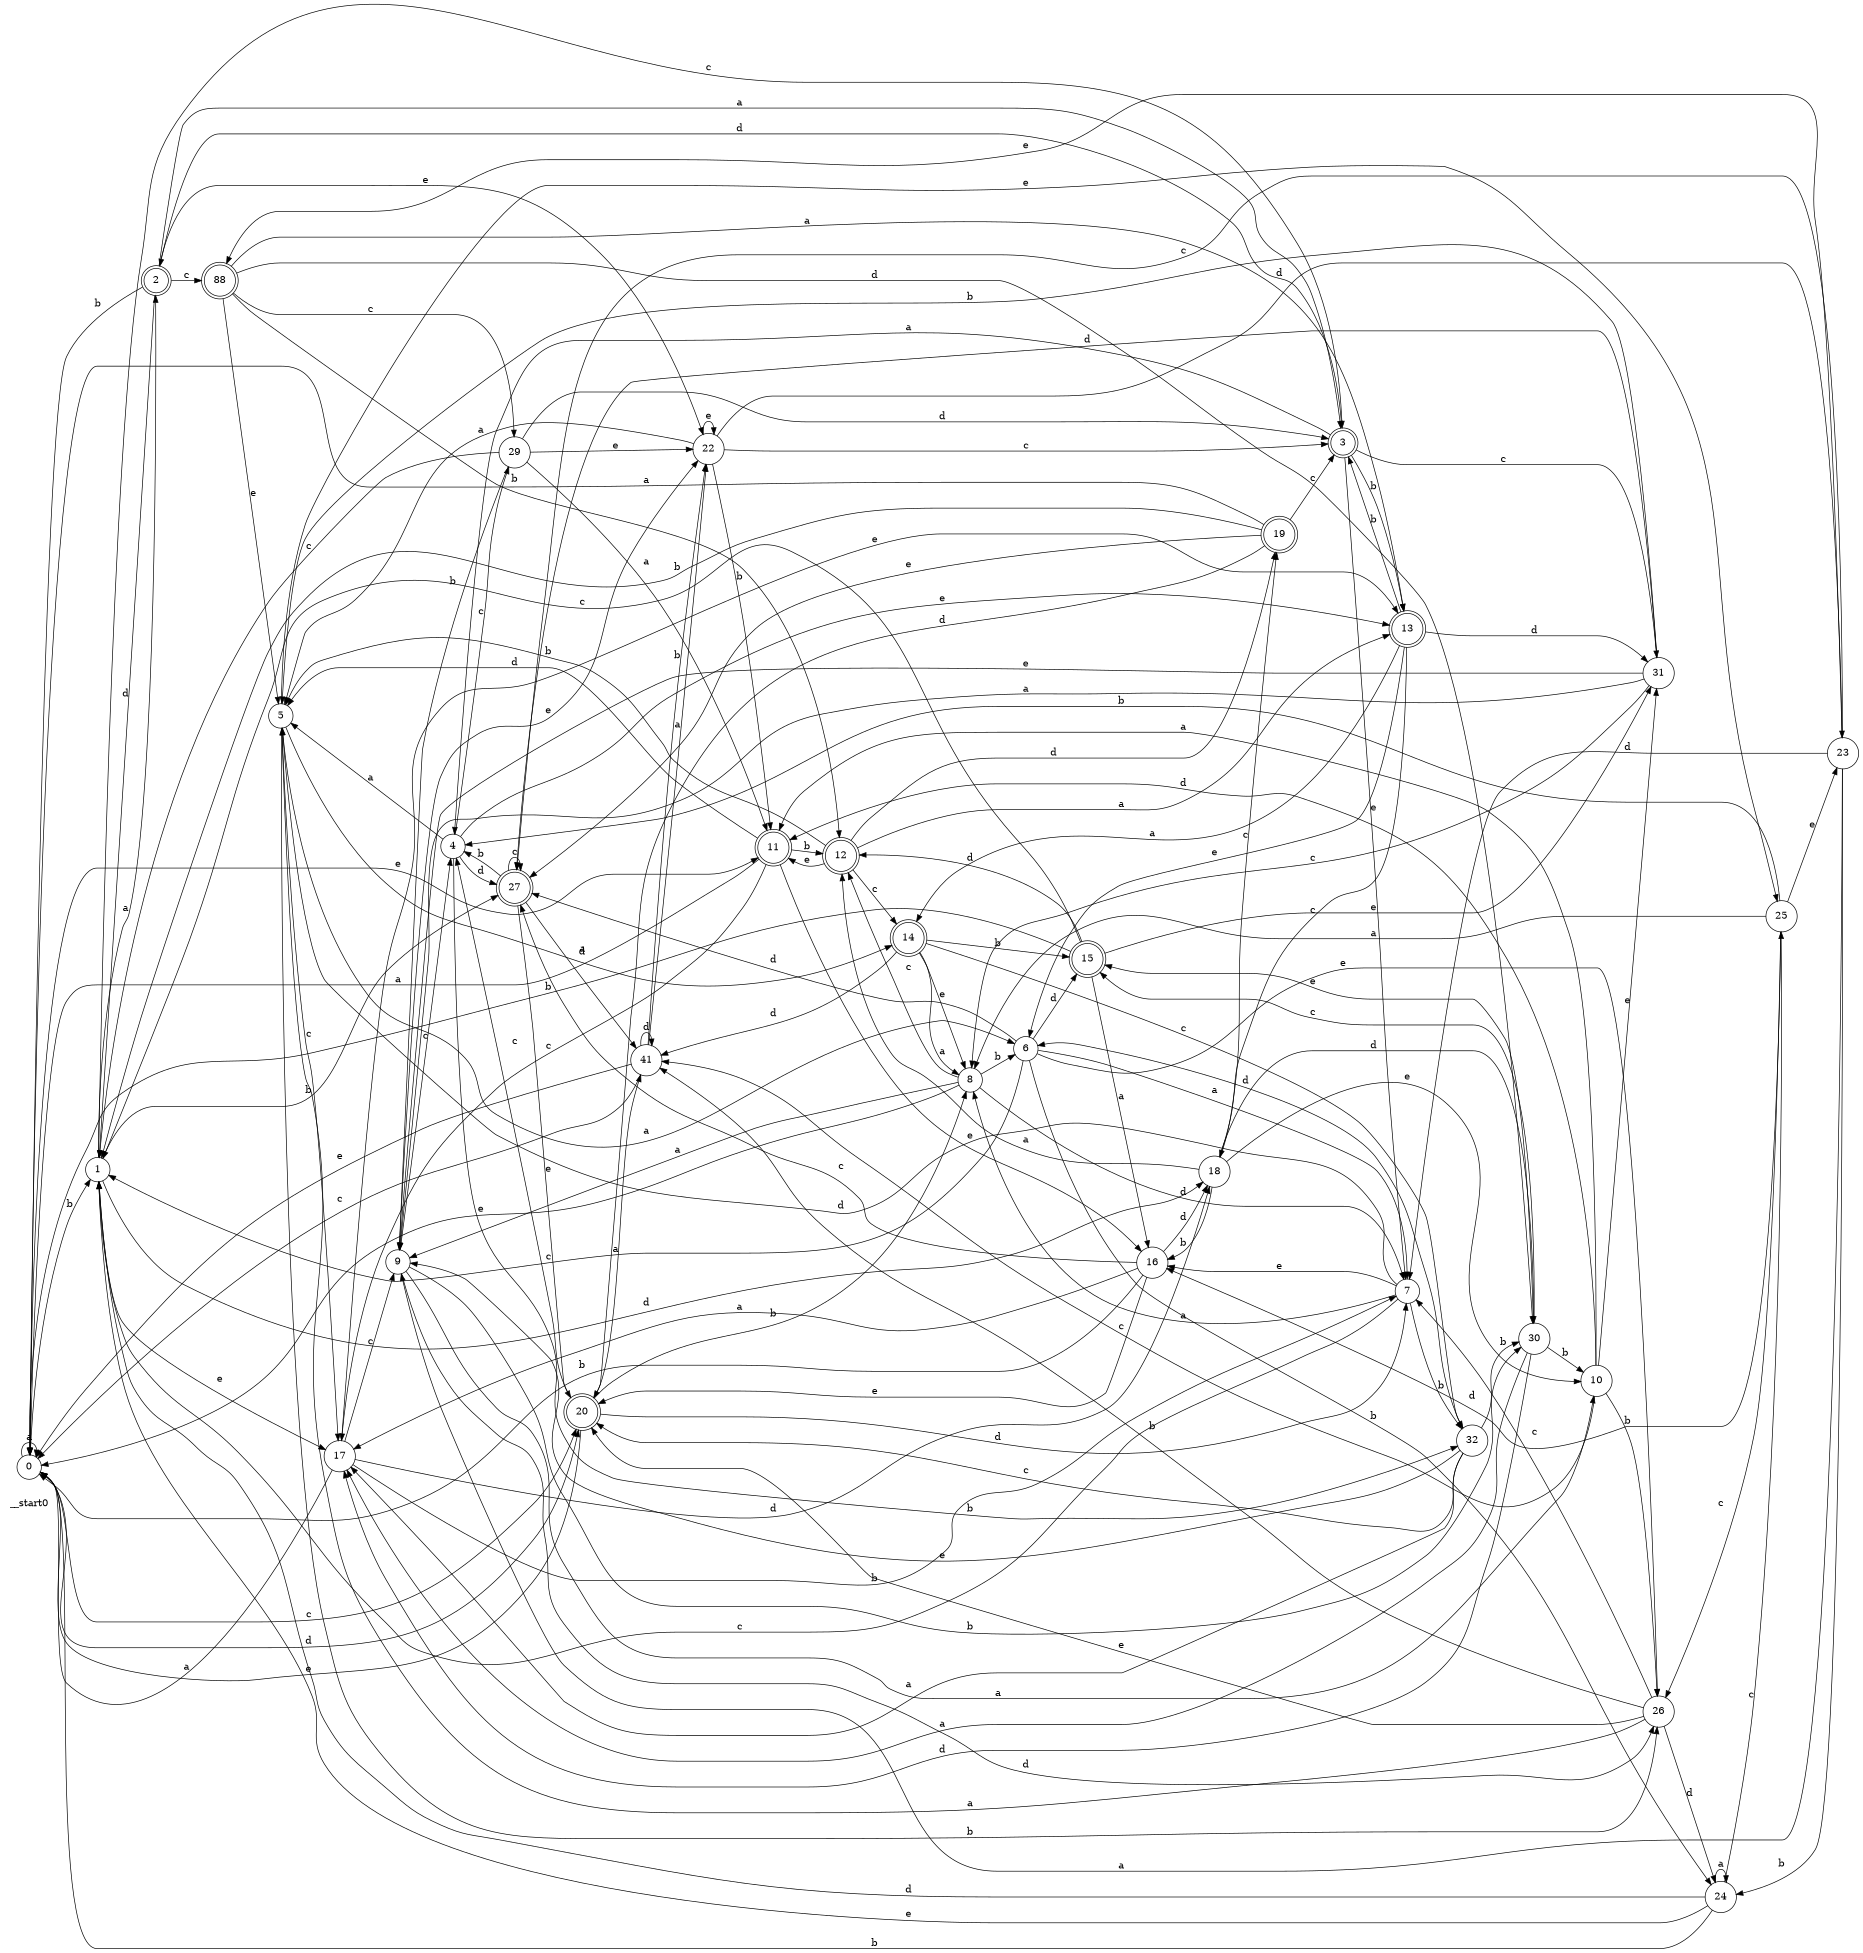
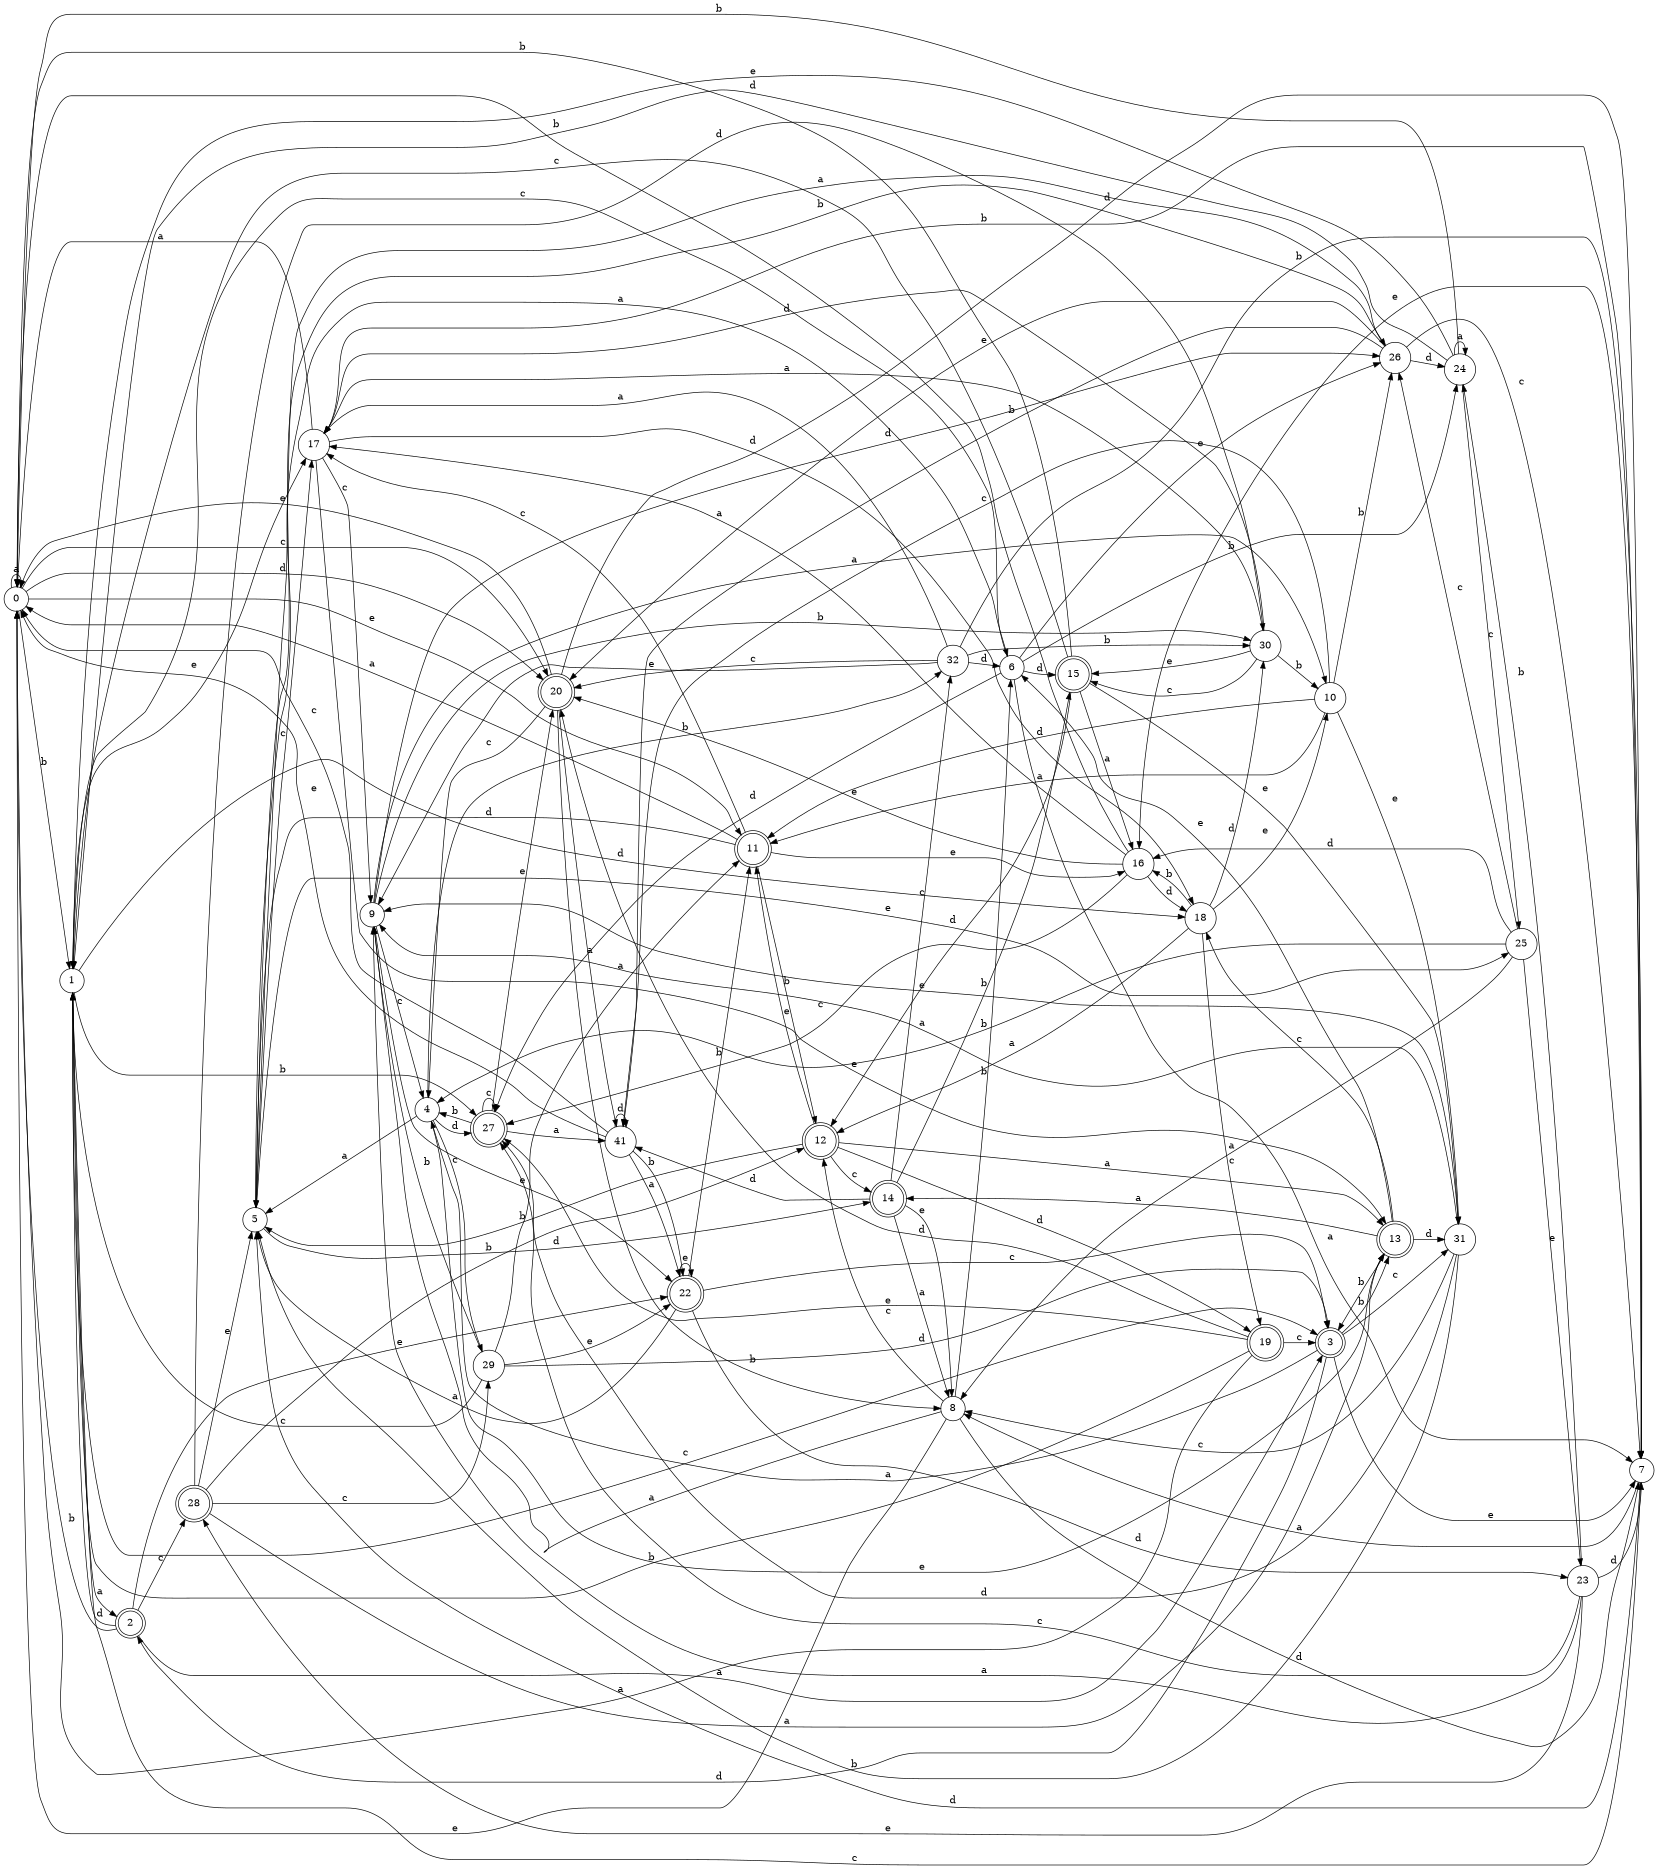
(220, 281) -> (194, 1504)
(709, 449) -> (685, 1294)
(1428, 1366) -> (1611, 335)
(29, 1504) -> none
